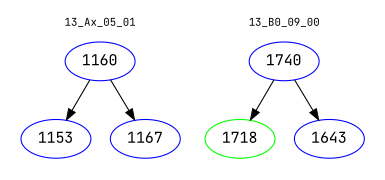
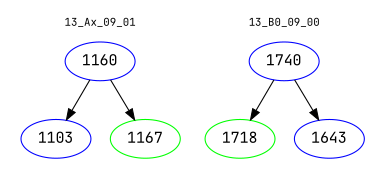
(101, 23) -> (101, 23)
(56, 139) -> (56, 139)
(145, 139) -> (145, 139)
